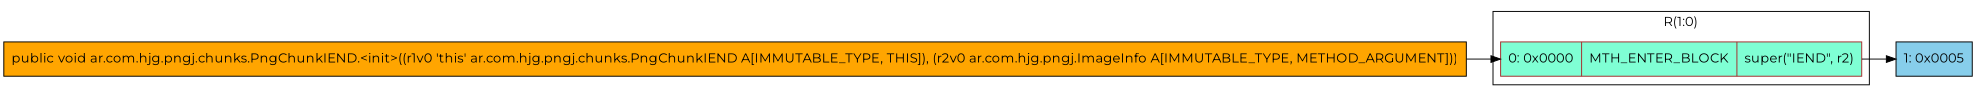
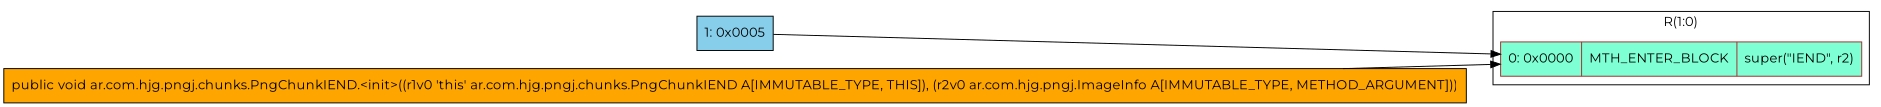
(1875, 59) -> (1132, 44)
